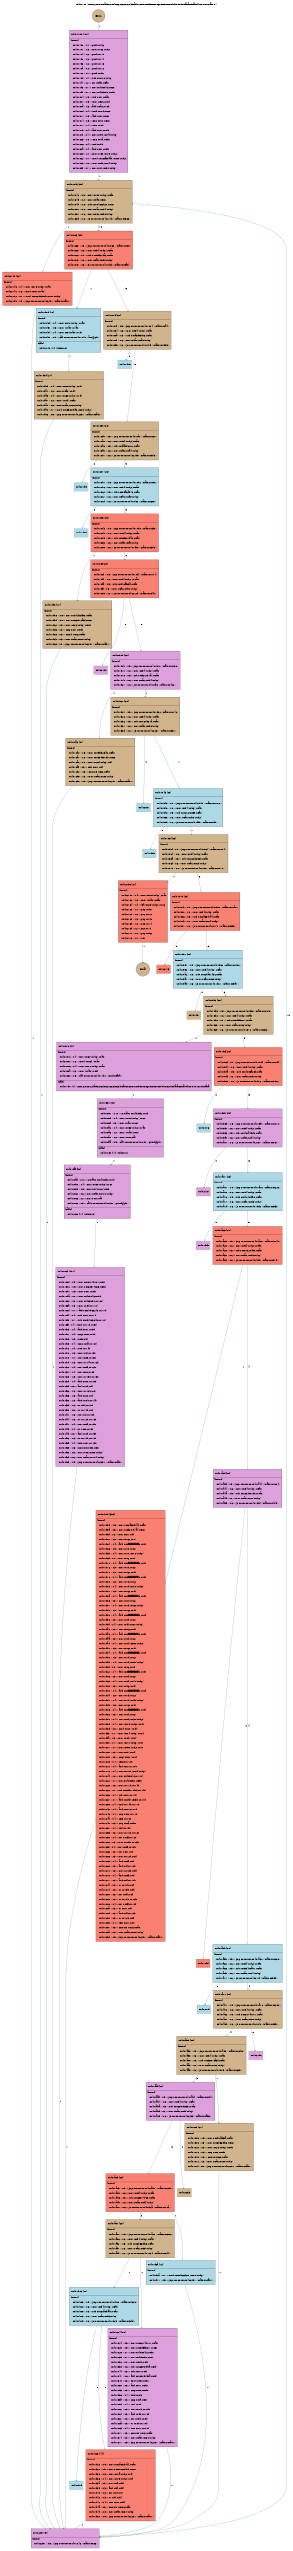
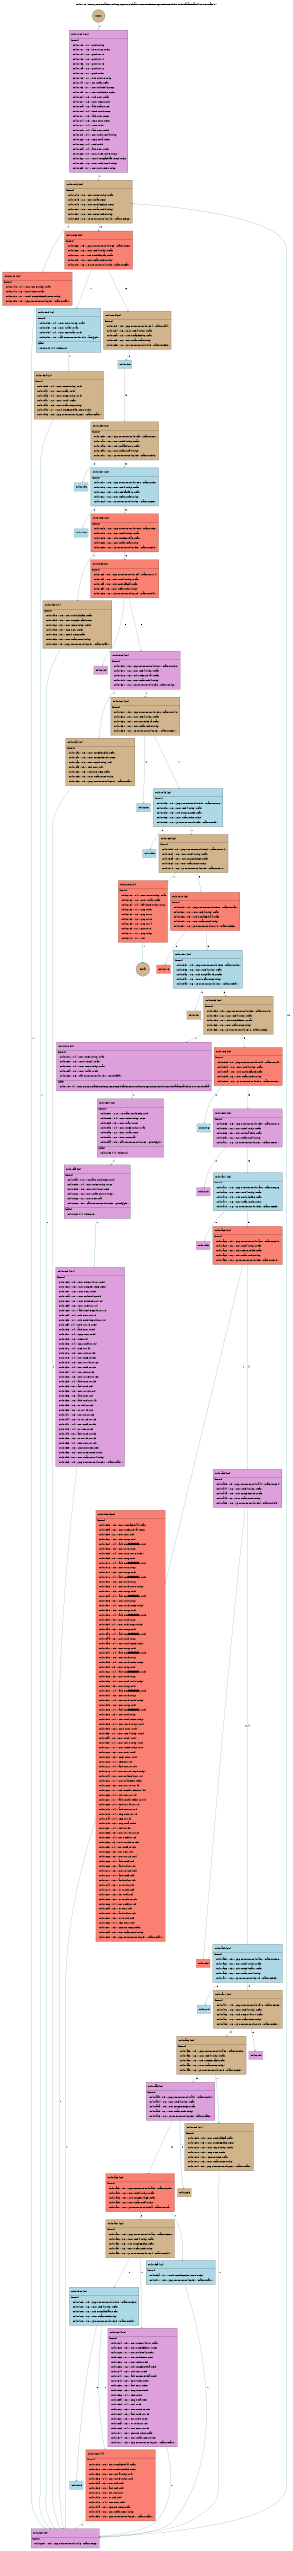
(99, 16) -> (99, 16)
(131, 385) -> (125, 394)
